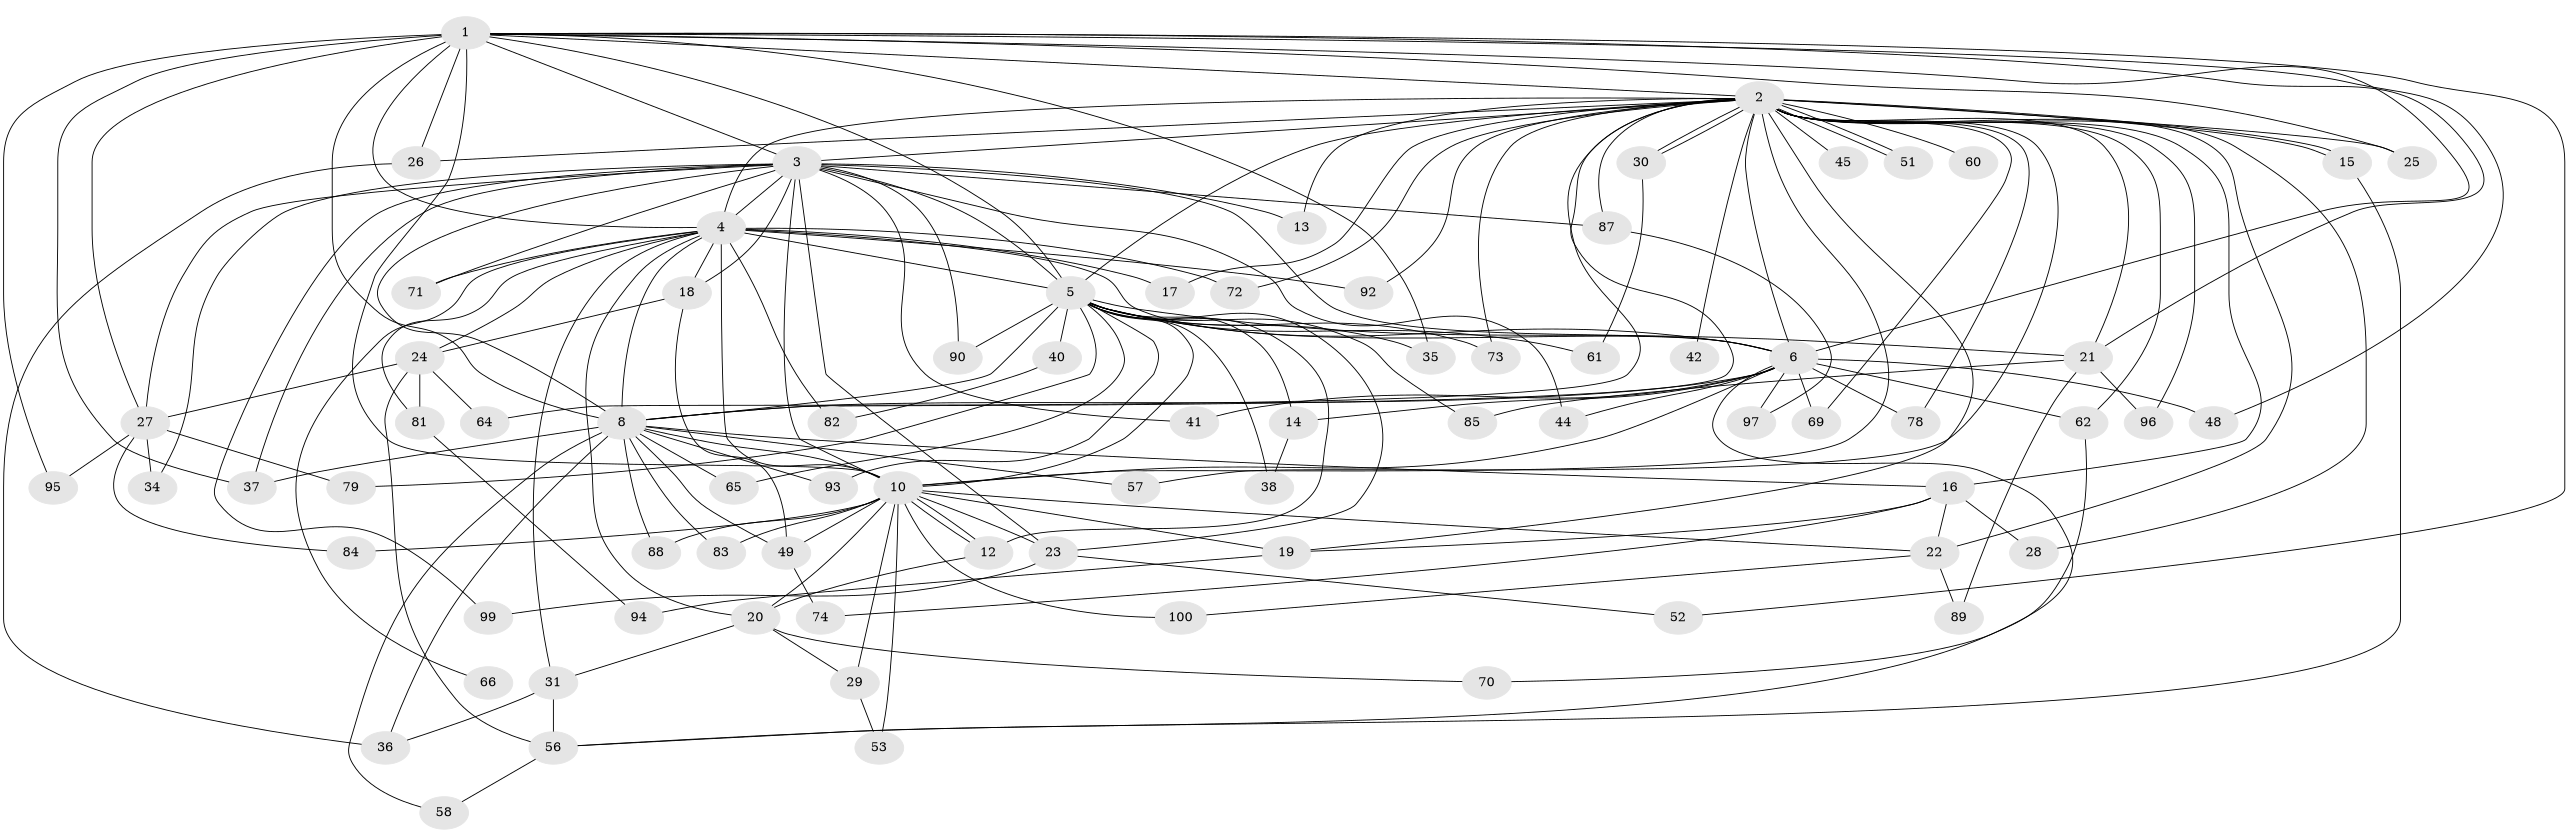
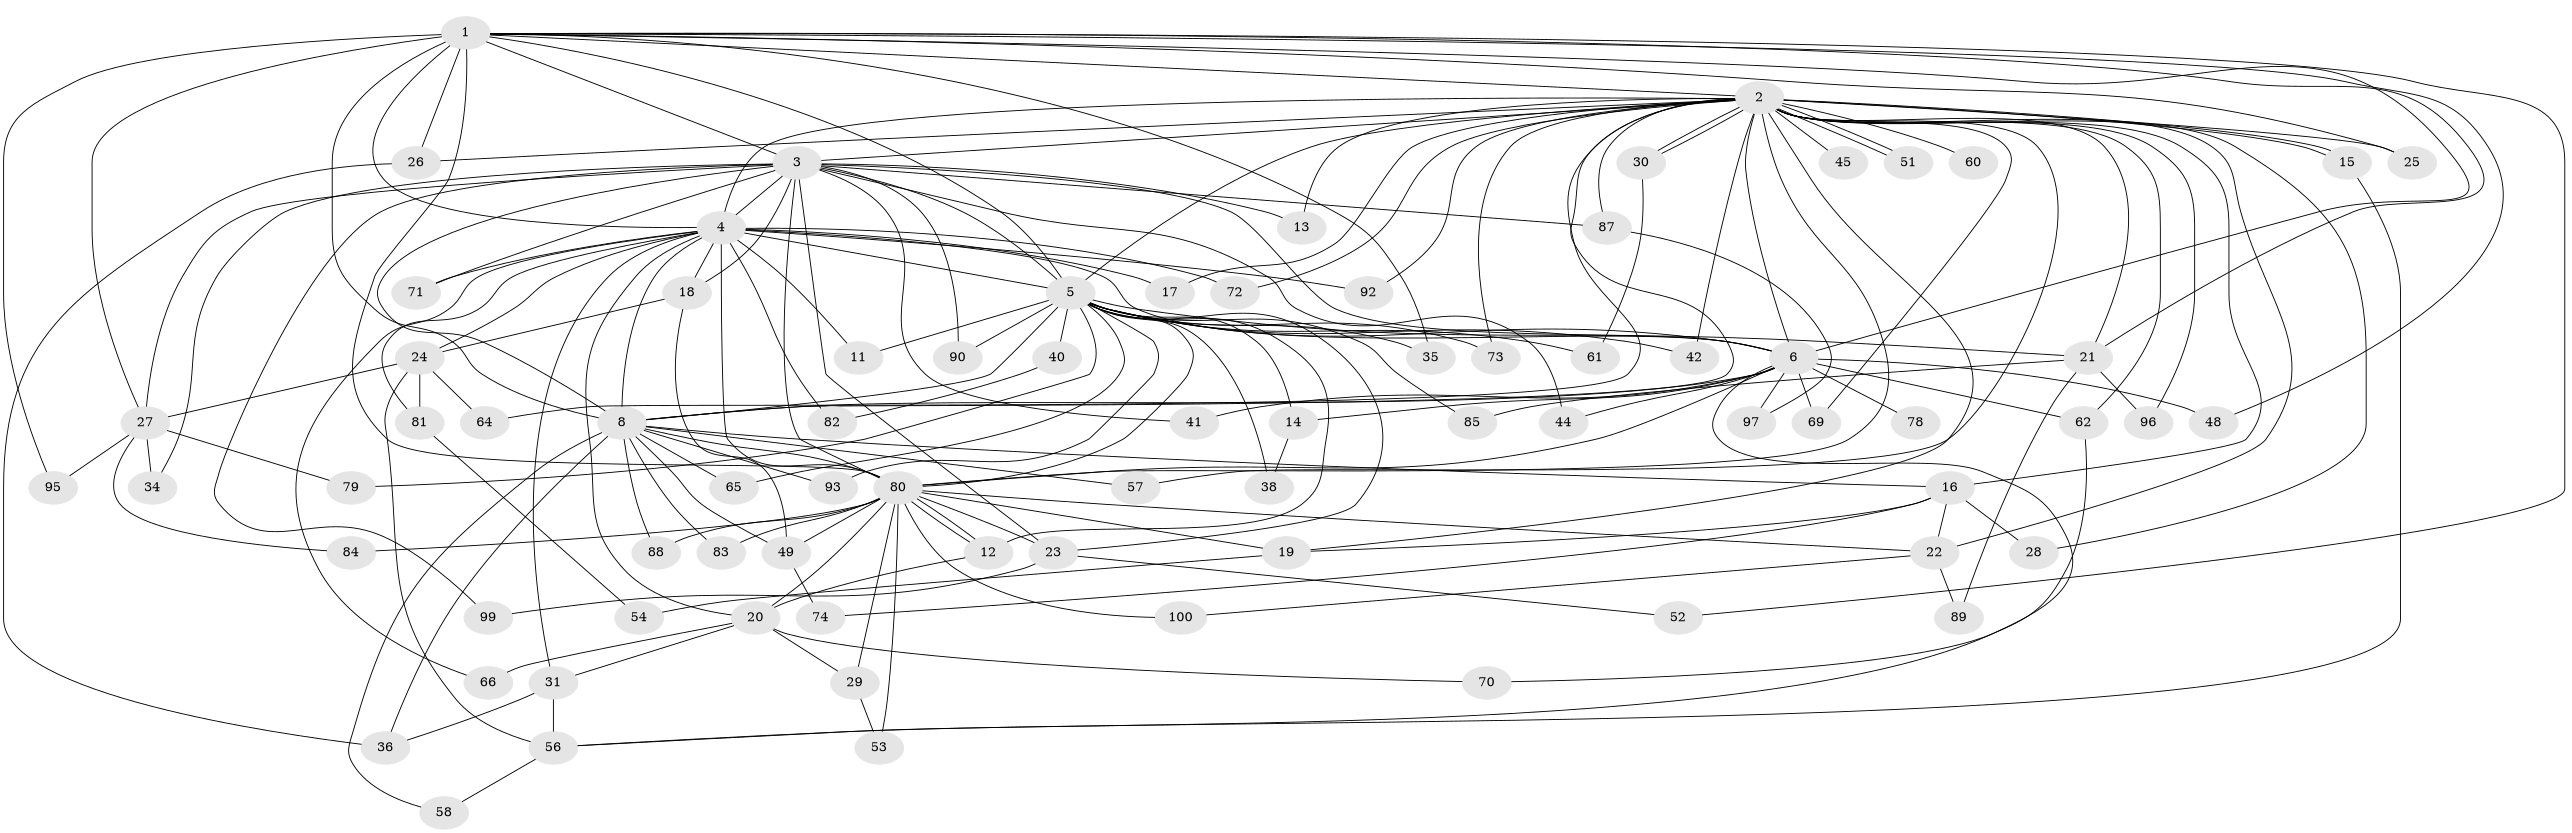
(2027, 164) -> none
none -> (1380, 332)
none -> (859, 358)
(252, 488) -> none
(898, 488) -> (898, 488)
(639, 618) -> (639, 618)
none -> (619, 645)
